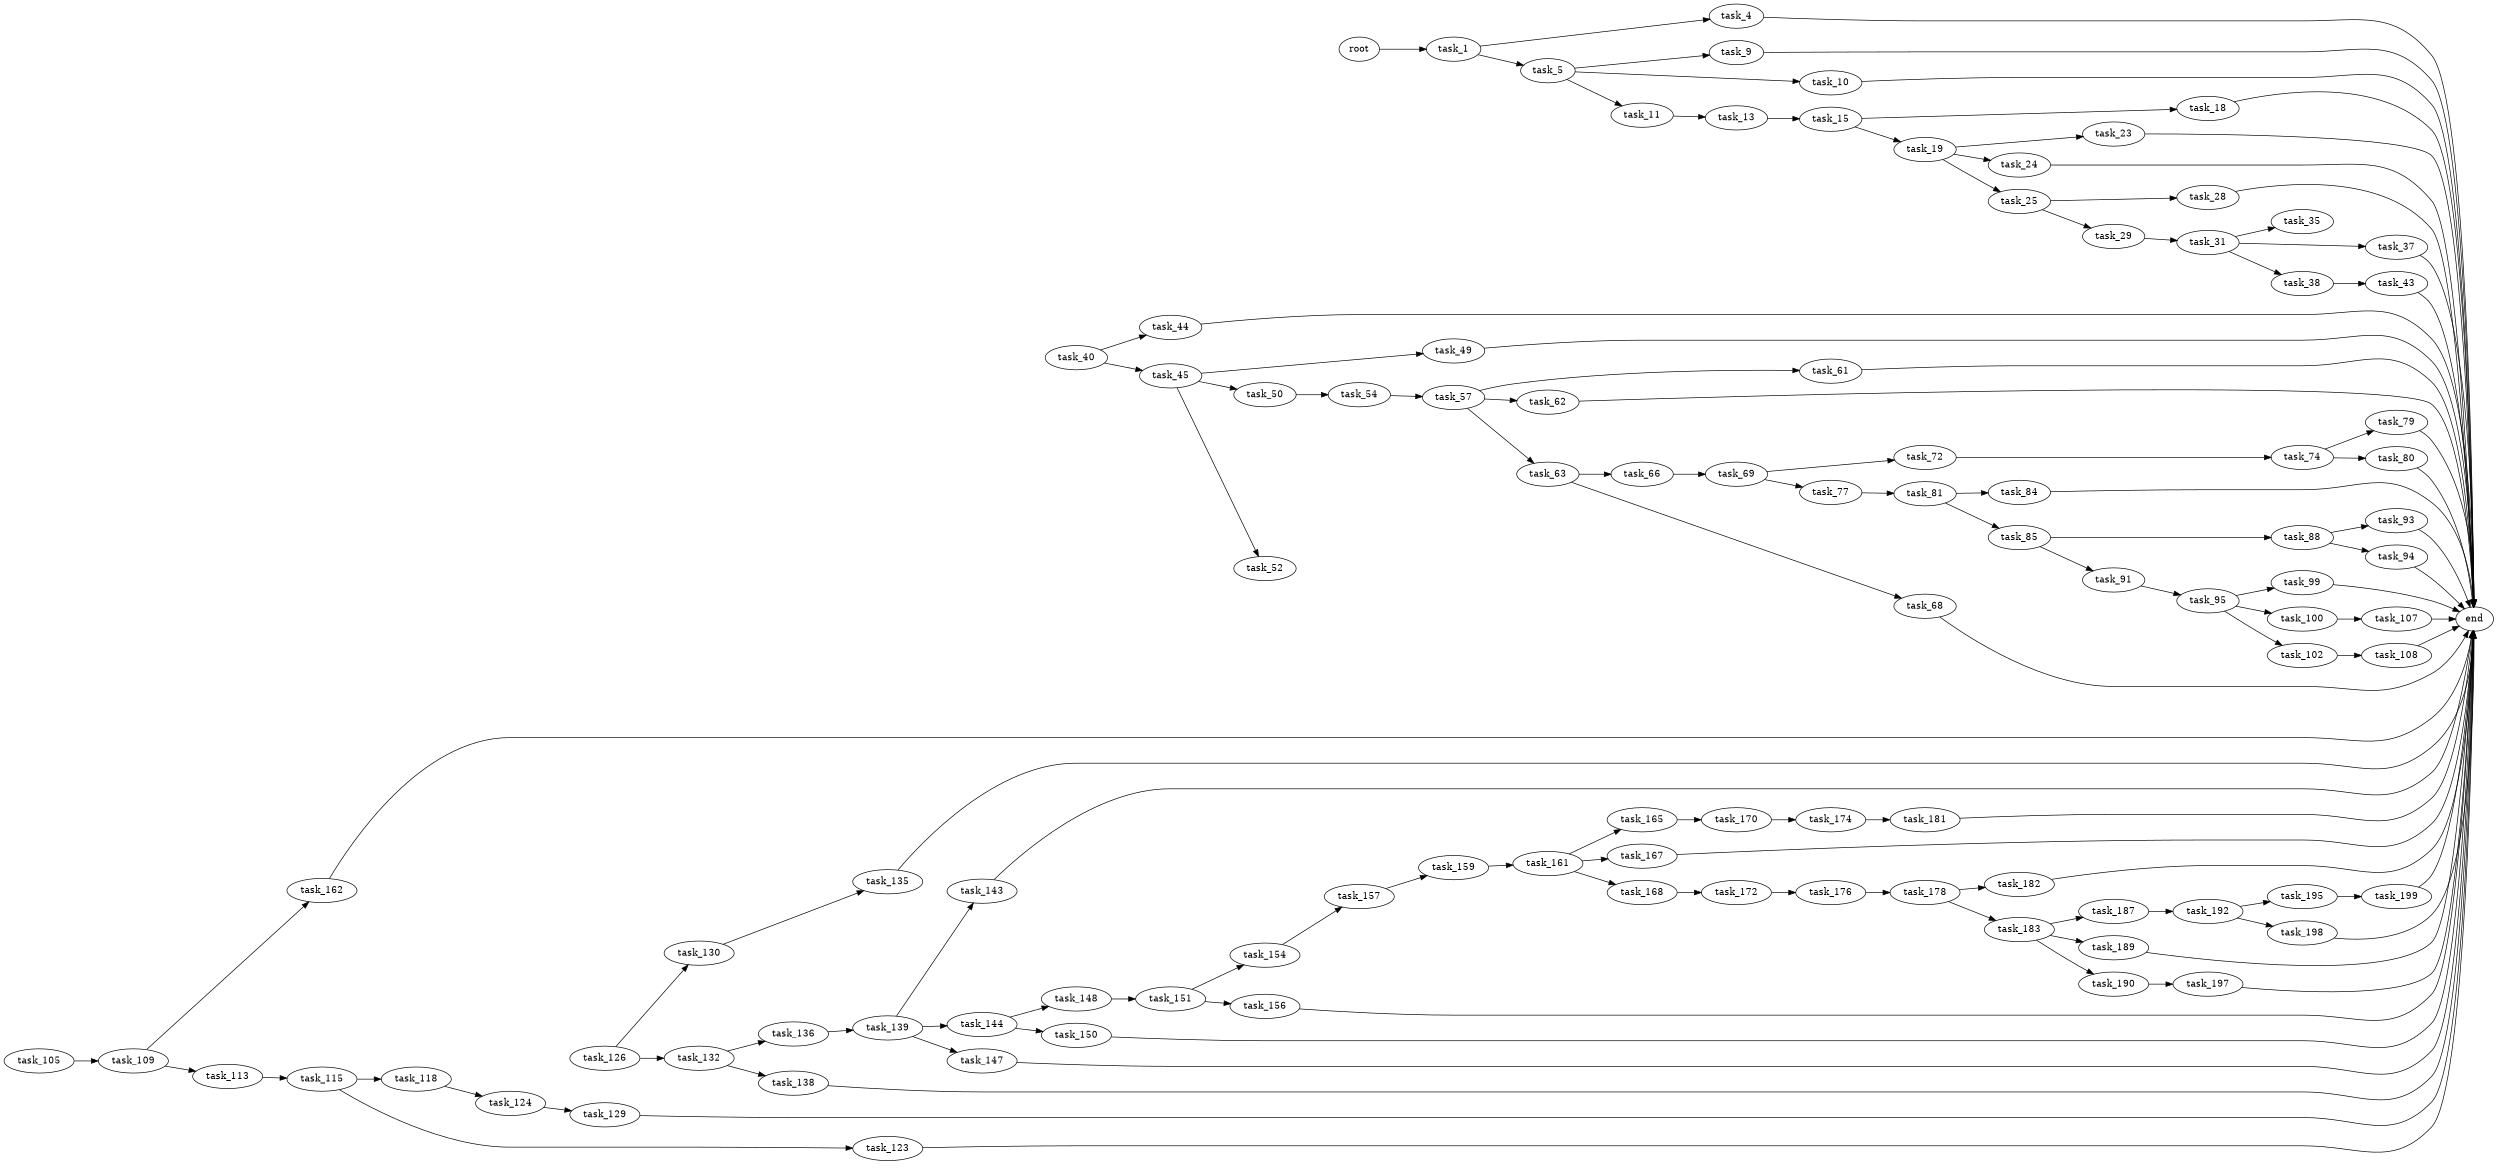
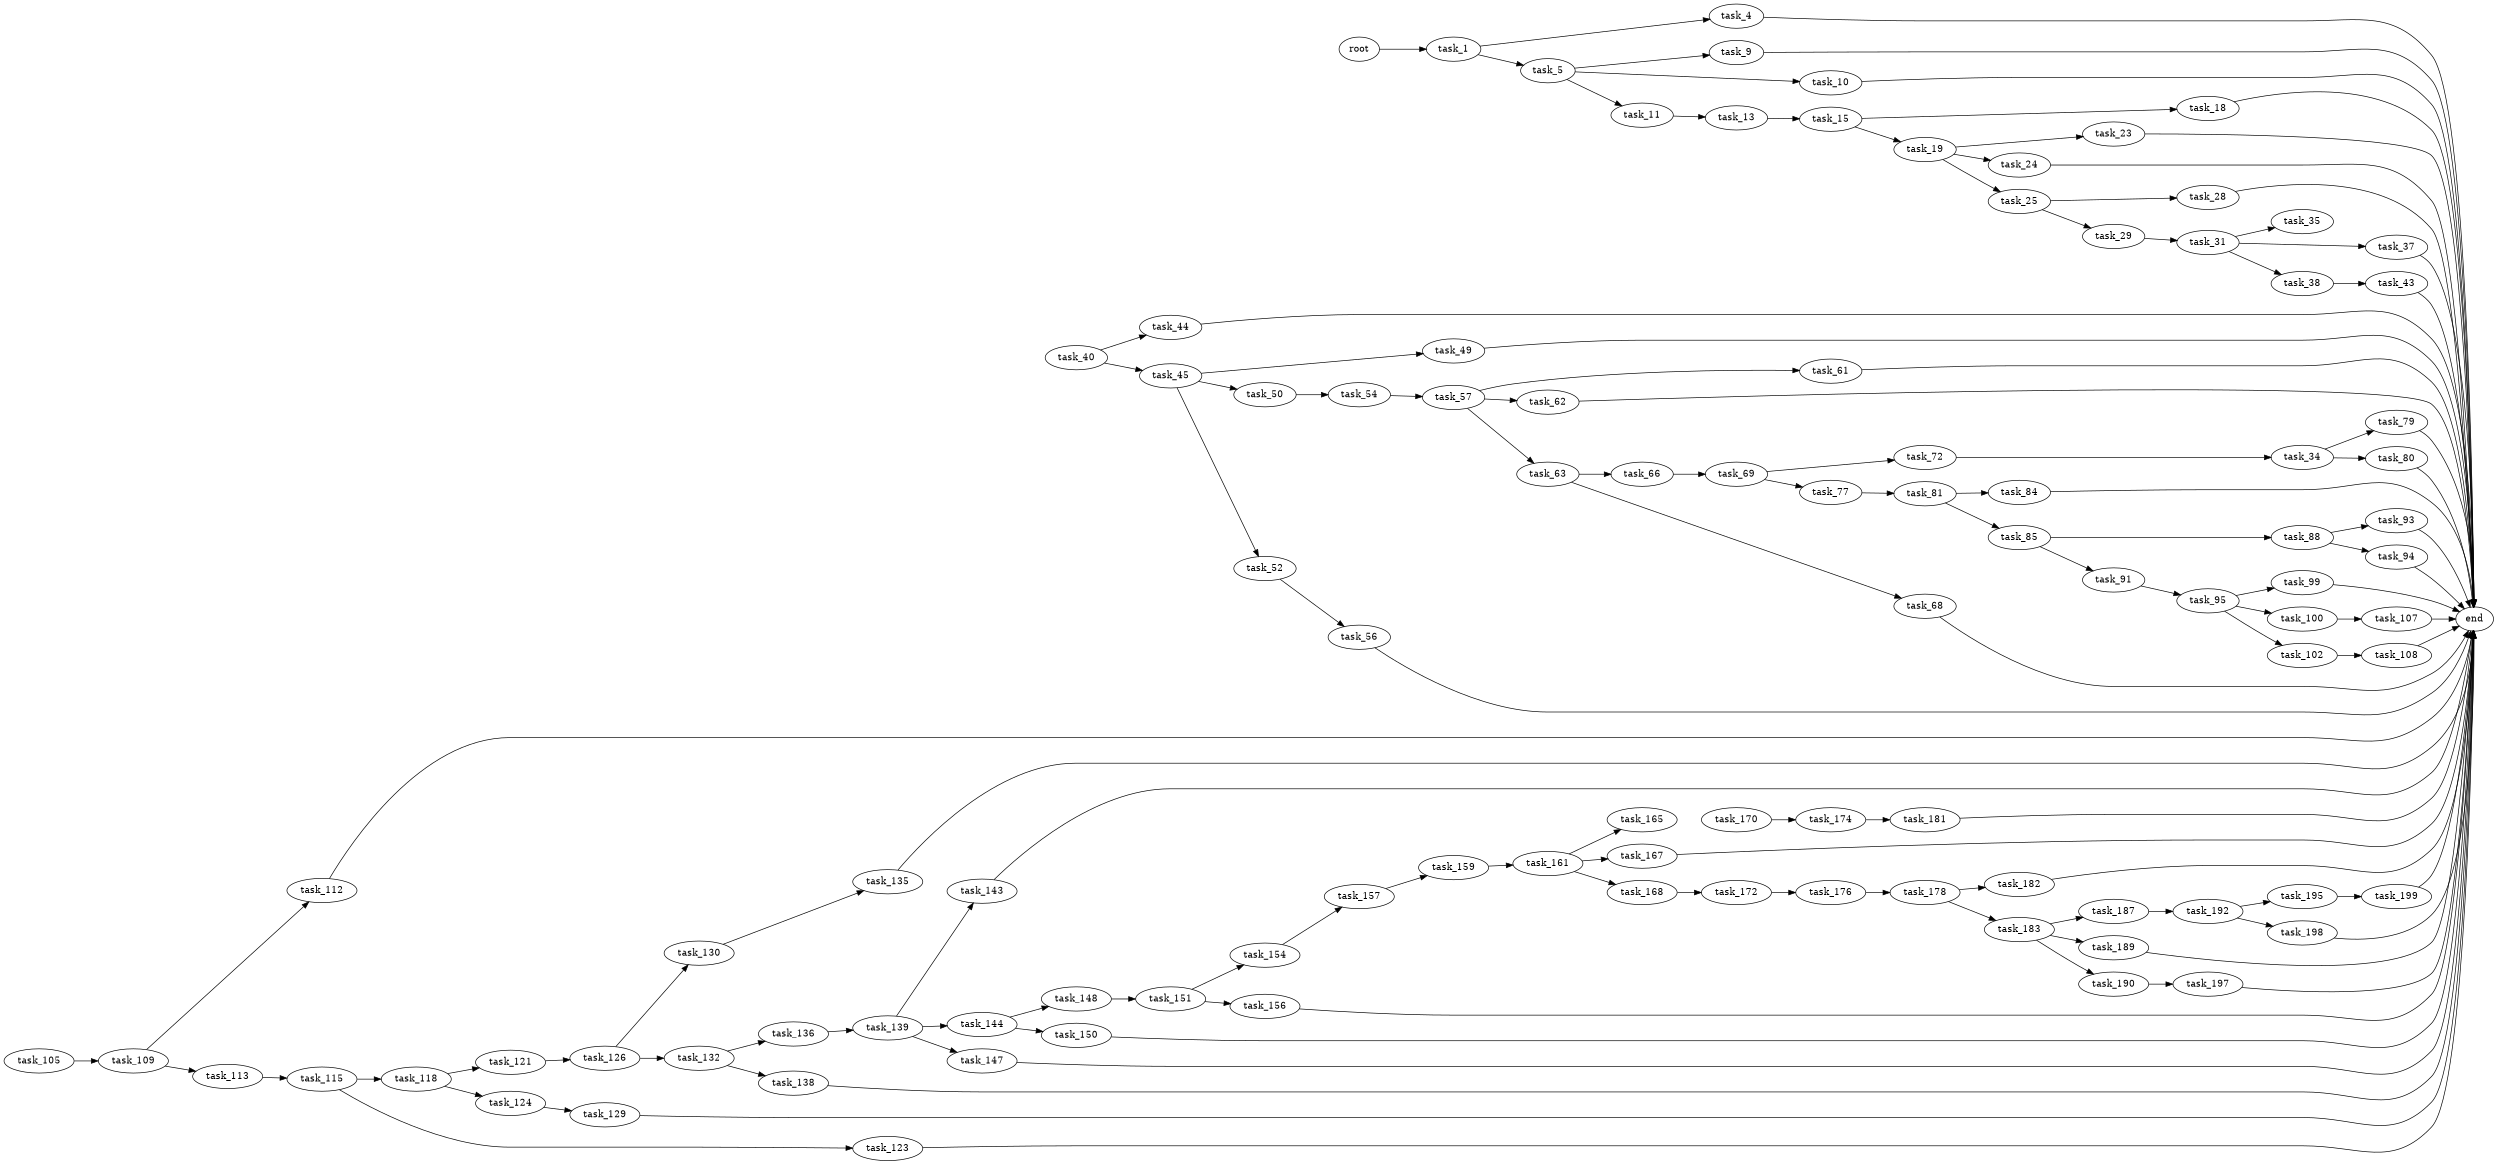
(2302, 457) -> (2302, 457)
none -> (1359, 637)
(1686, 820) -> none
(322, 891) -> (322, 891)
none -> (511, 1062)
